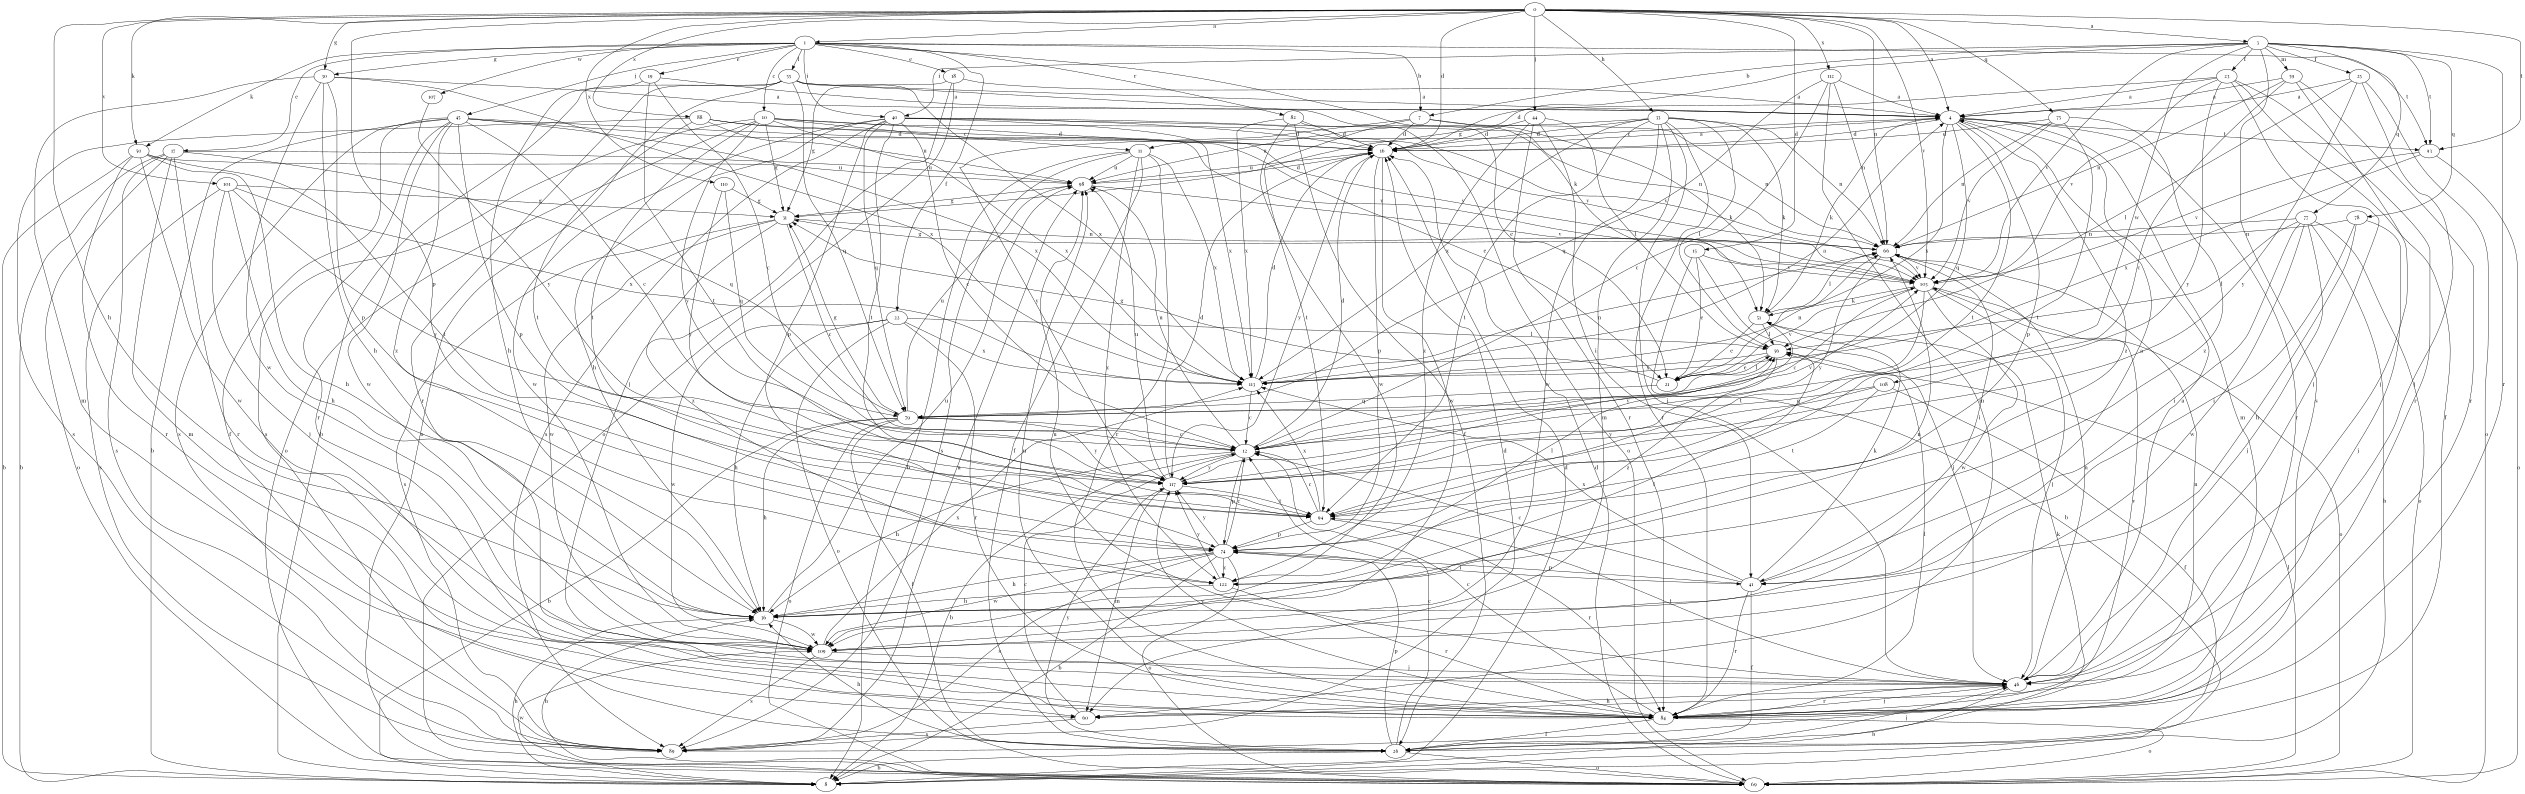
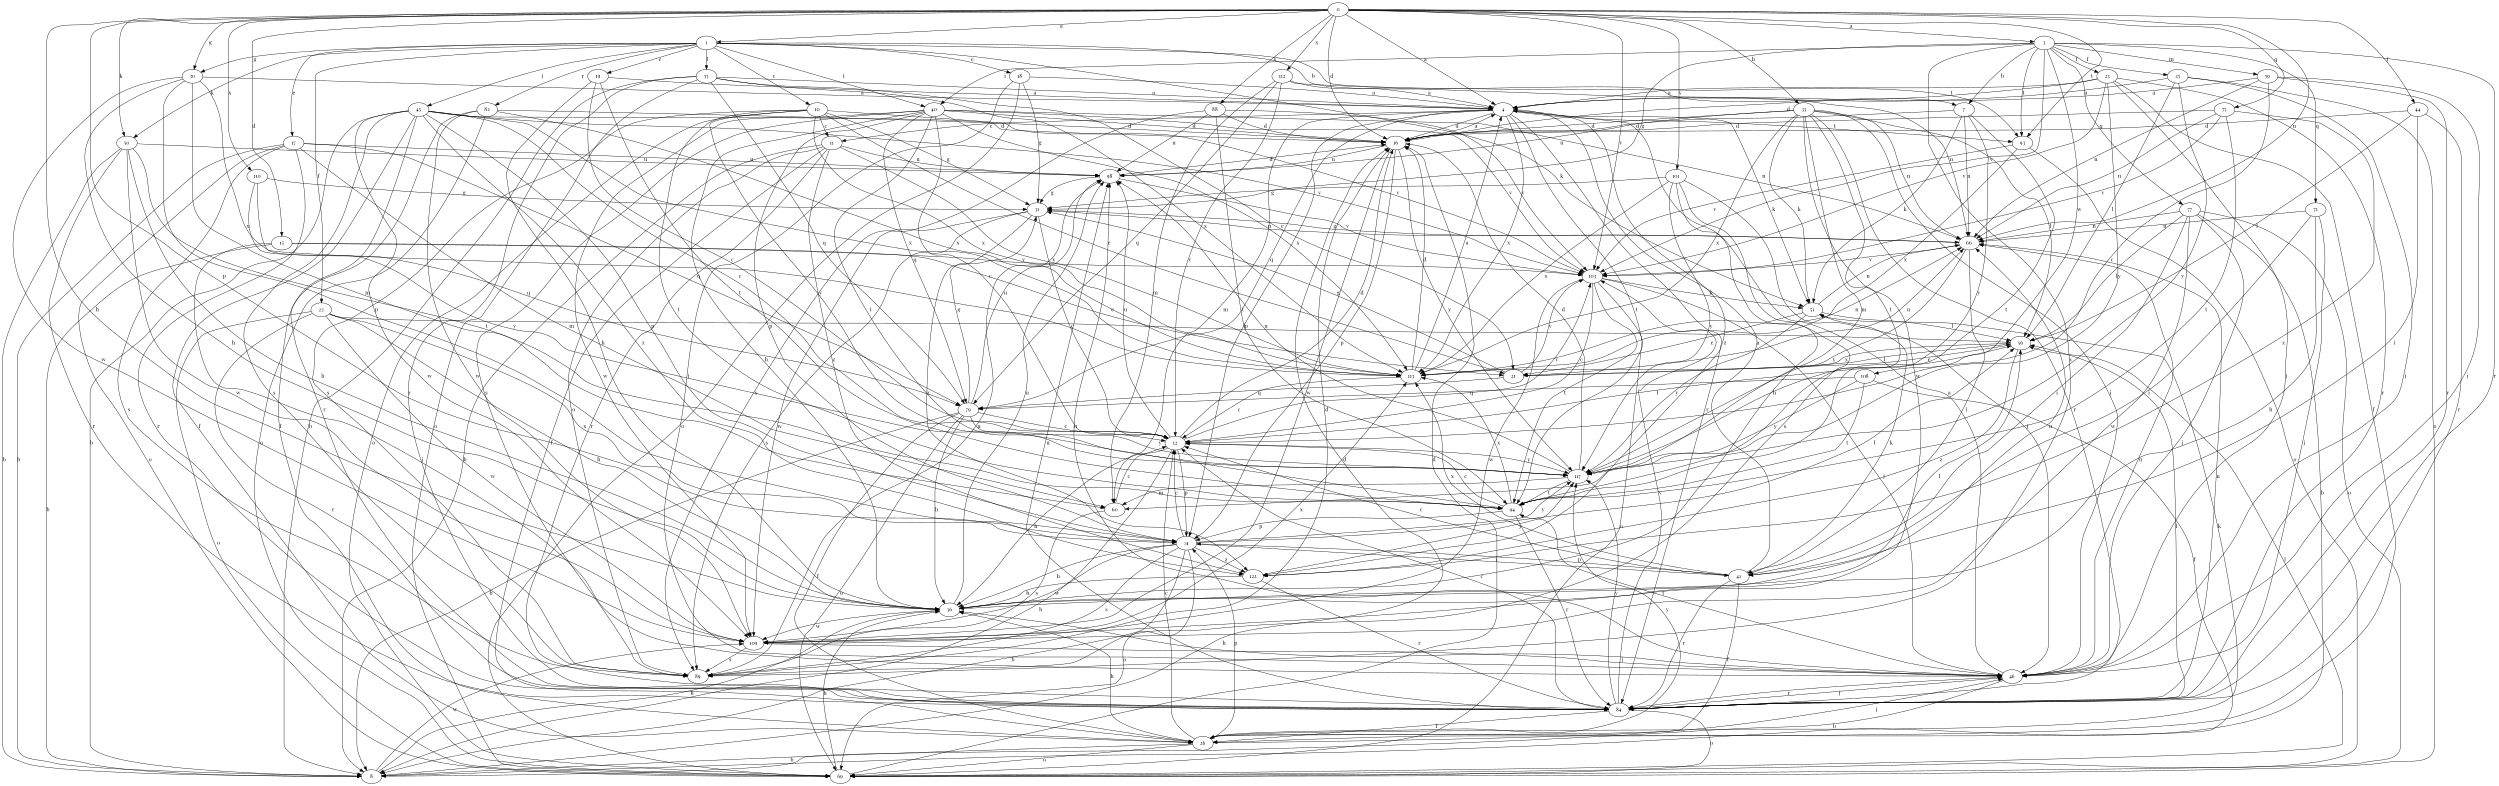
(432, 97) -> none
(2357, 218) -> (2316, 210)
(1830, 284) -> (1868, 276)
(1067, 373) -> (707, 491)
(1425, 387) -> none
(942, 451) -> (574, 410)
(1576, 700) -> (1560, 654)
